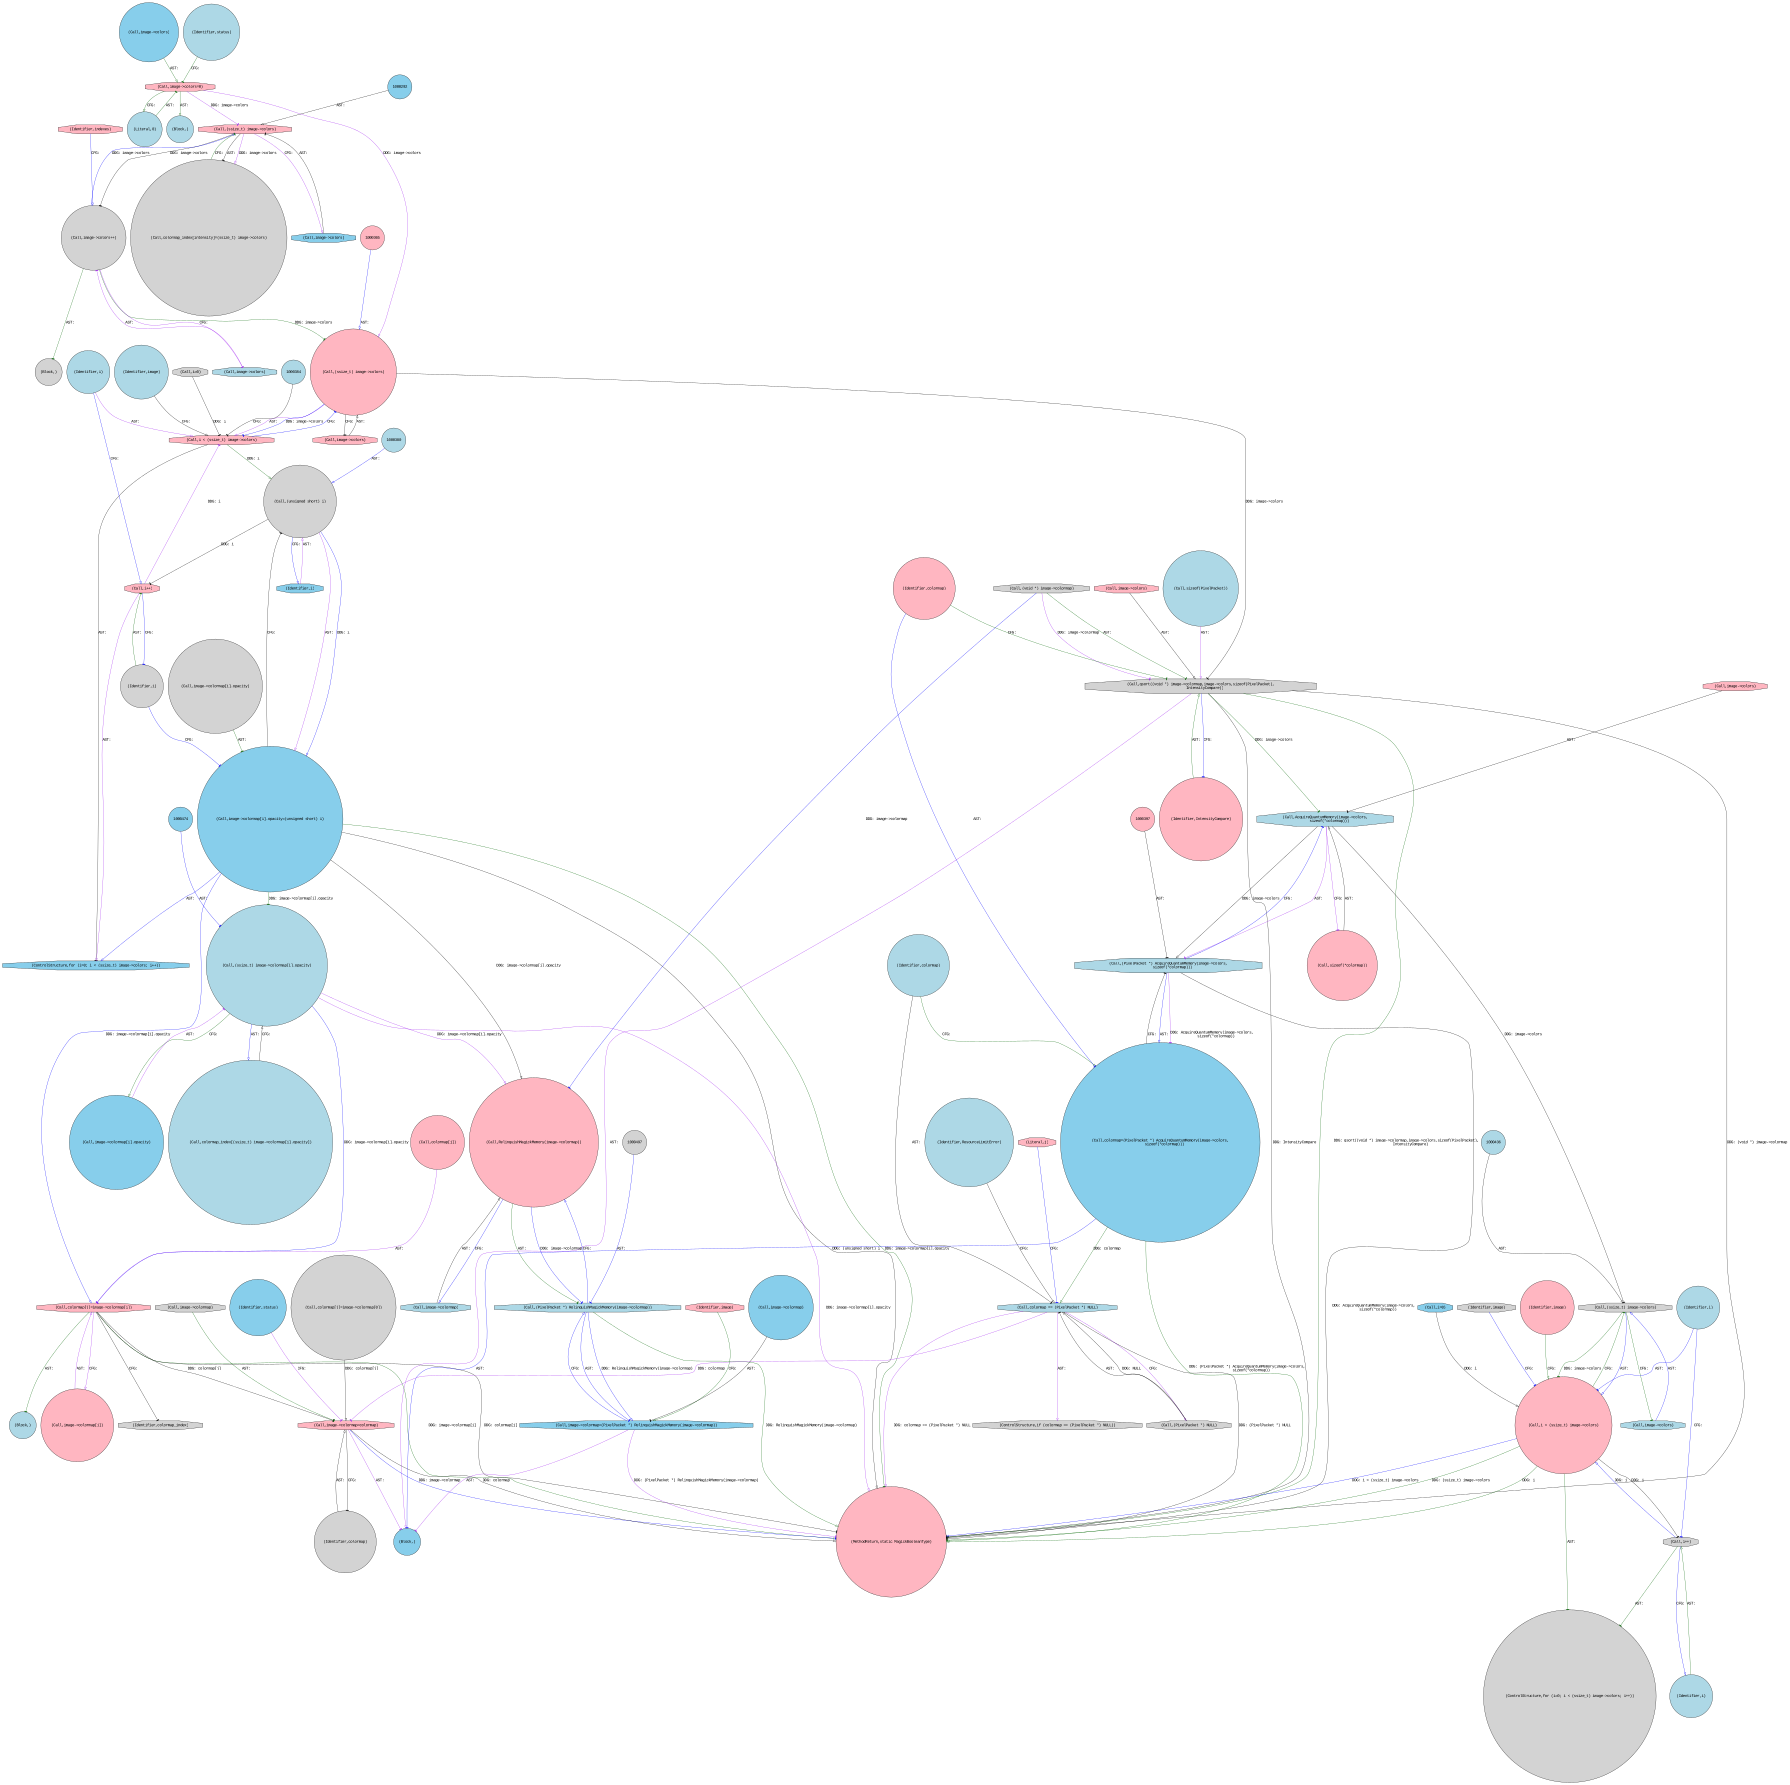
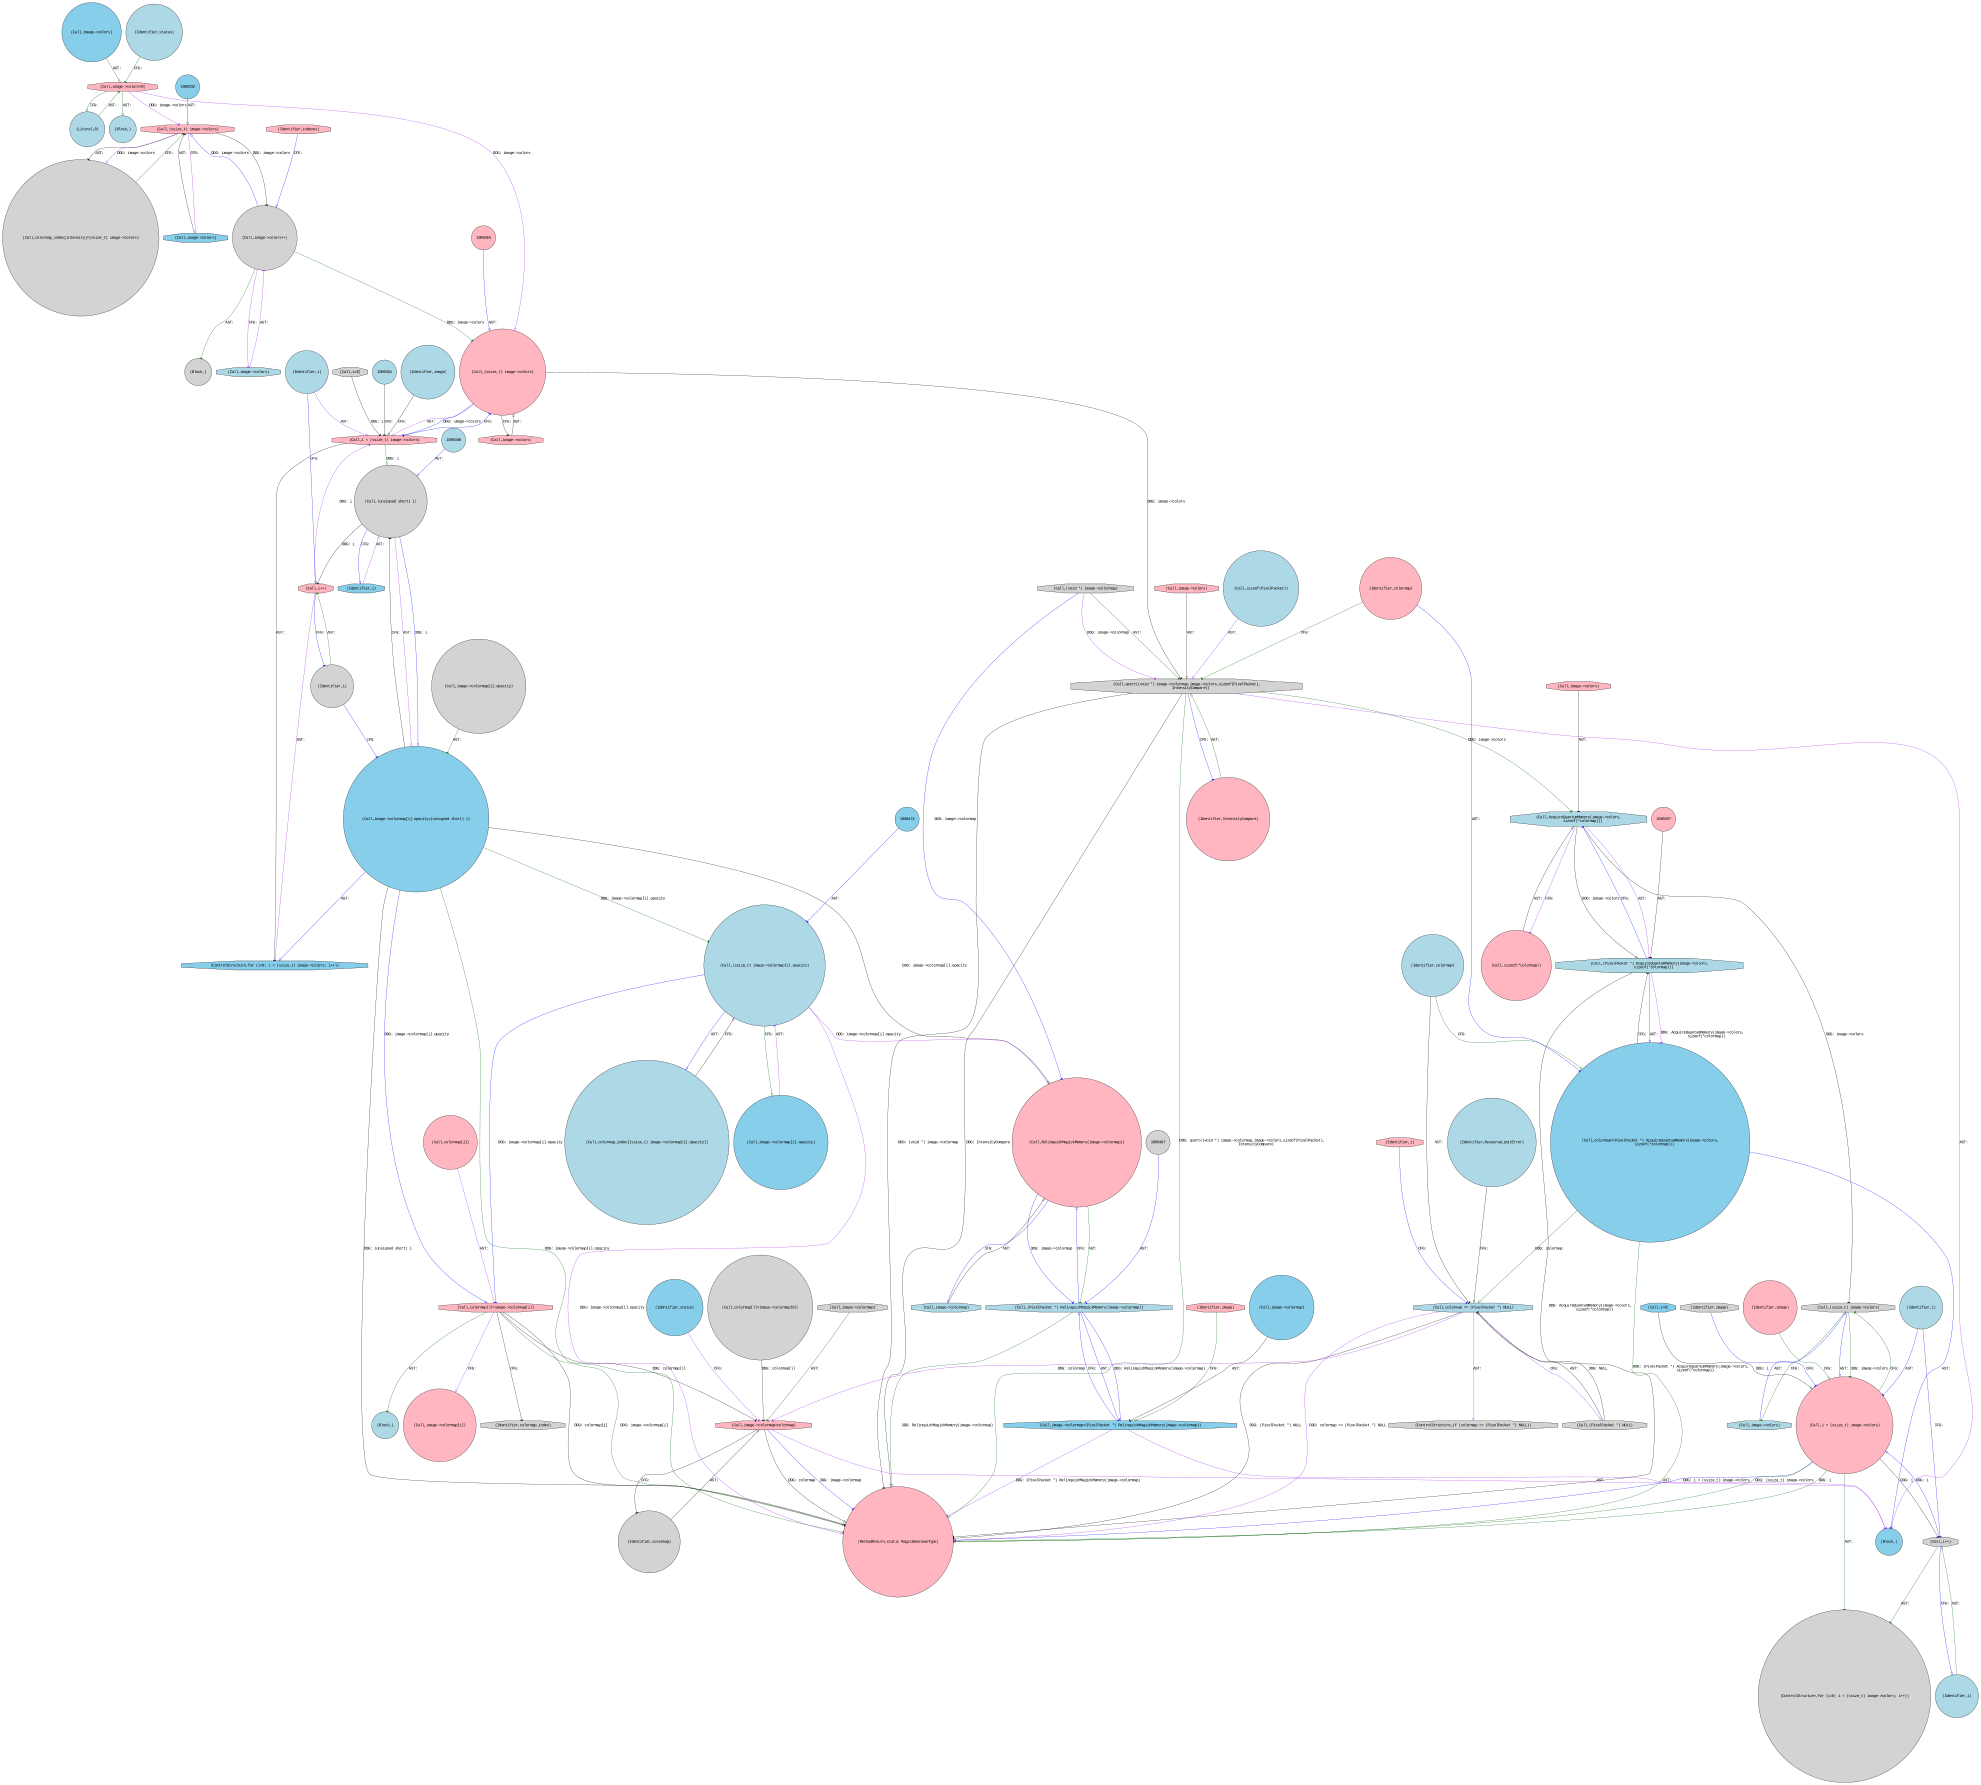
(1037, 1142) -> (1400, 1142)
(1493, 1142) -> none
(79, 1351) -> none
(345, 1389) -> (763, 1390)
